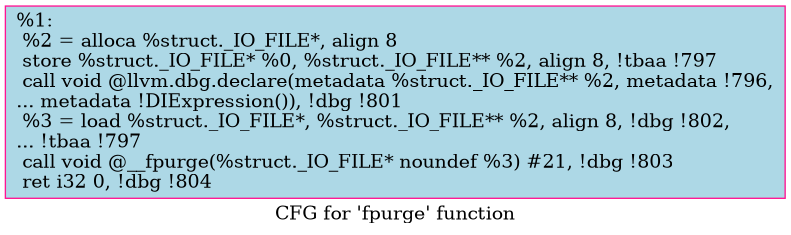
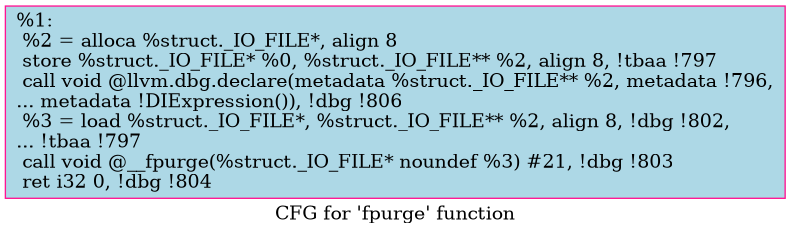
(210, 102) -> (210, 102)
